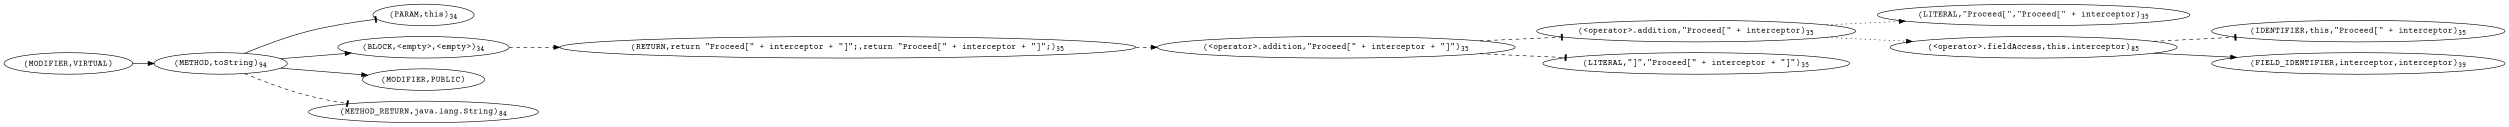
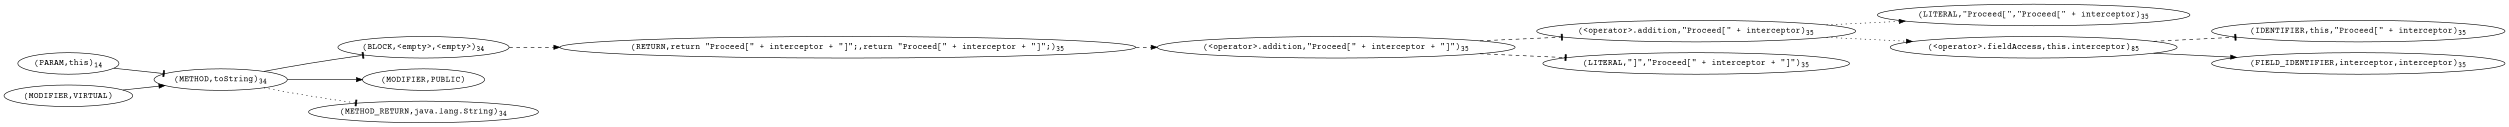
(453, 14) -> (98, 63)
(308, 31) -> (138, 71)
(313, 56) -> (312, 63)
(263, 63) -> (263, 79)
(2462, 63) -> (2462, 63)
(294, 92) -> (309, 96)
(503, 111) -> (503, 111)
